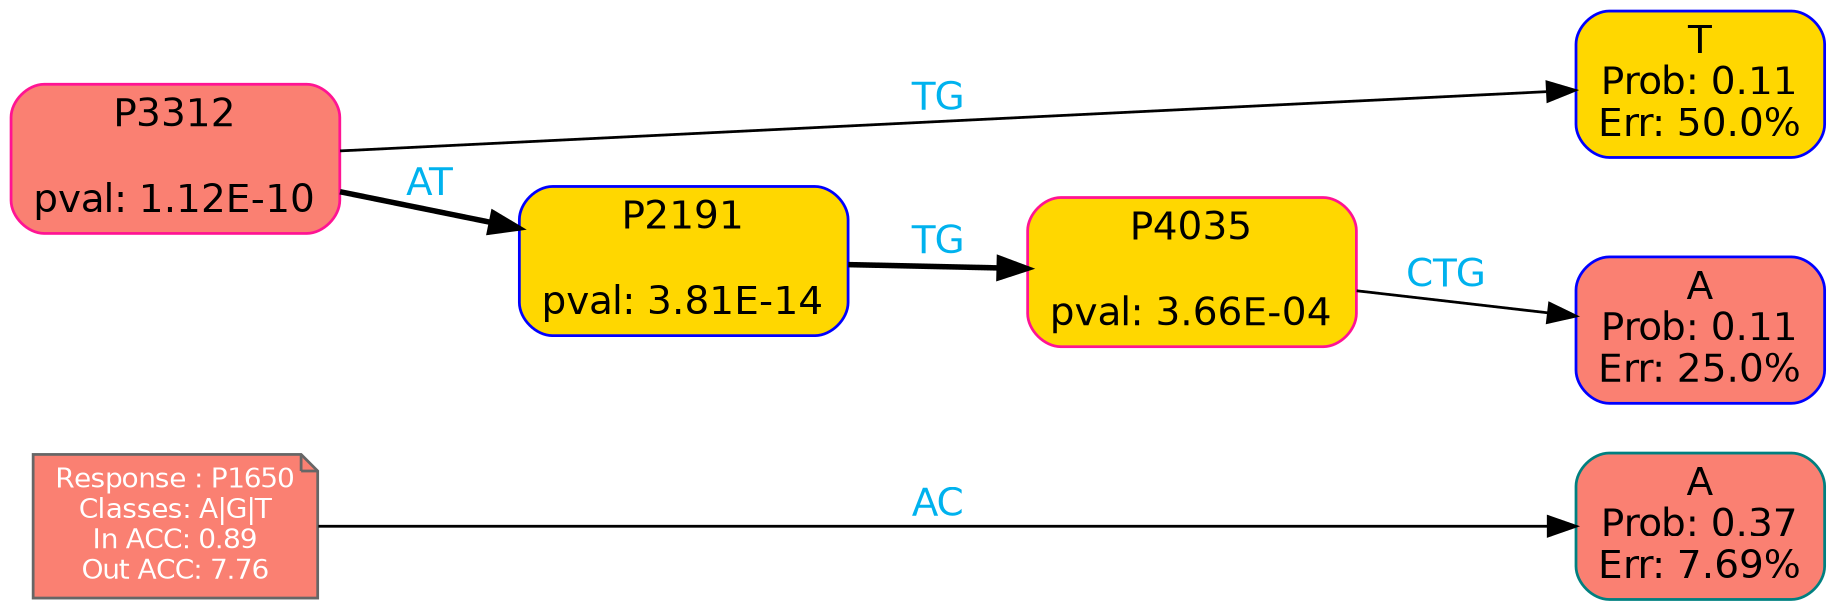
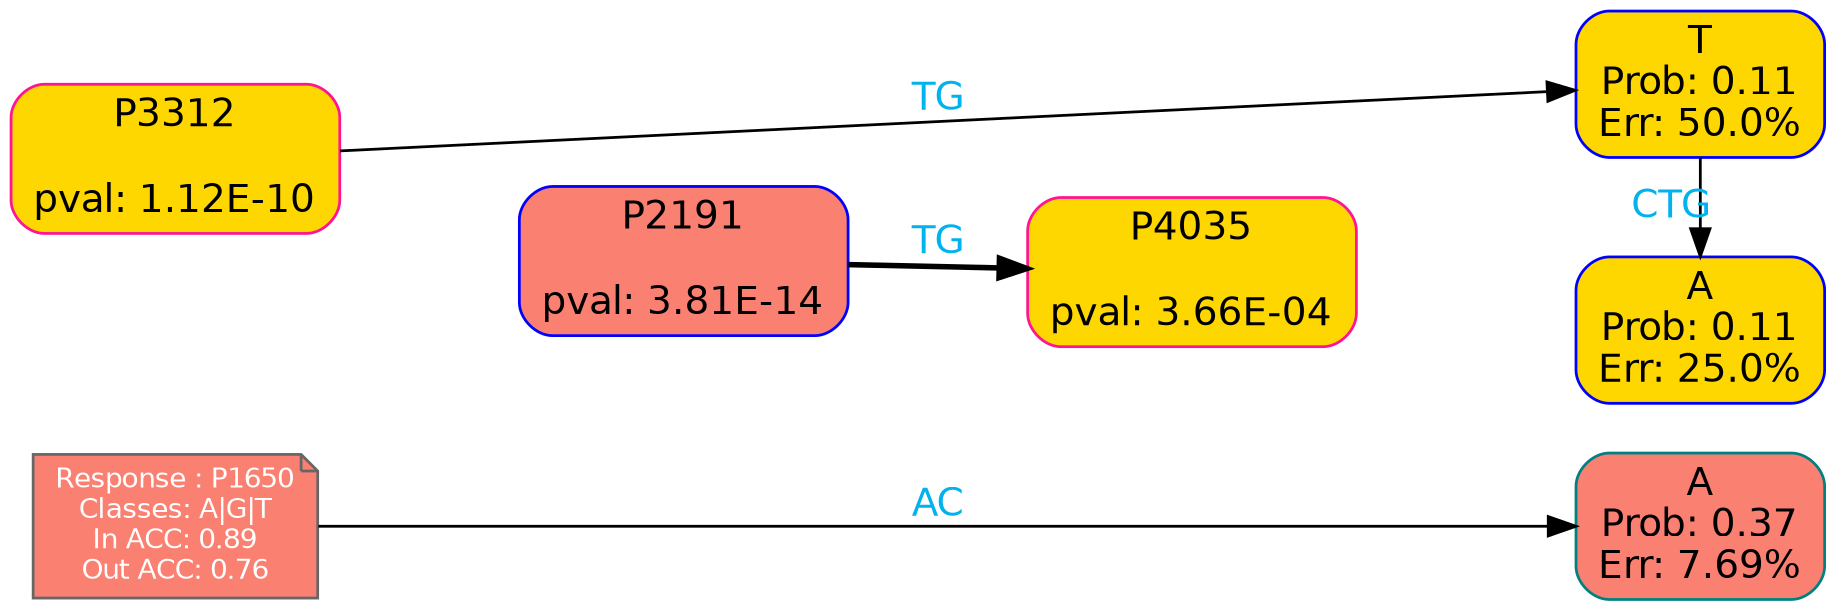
(175, 159) -> (175, 159)
(416, 207) -> none
(684, 261) -> (684, 261)
(1452, 302) -> (1700, 193)
(1700, 330) -> (1700, 330)
(175, 526) -> (175, 526)
